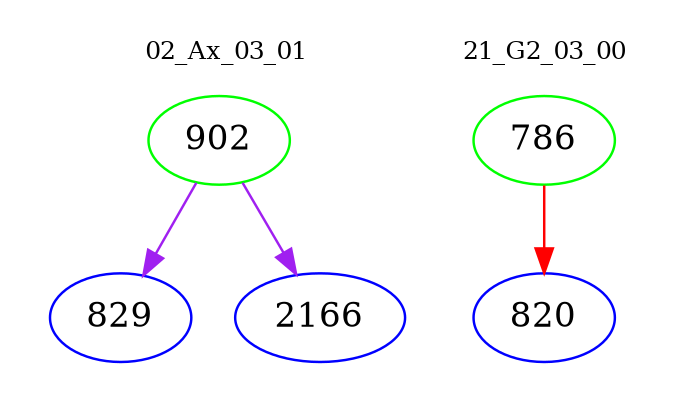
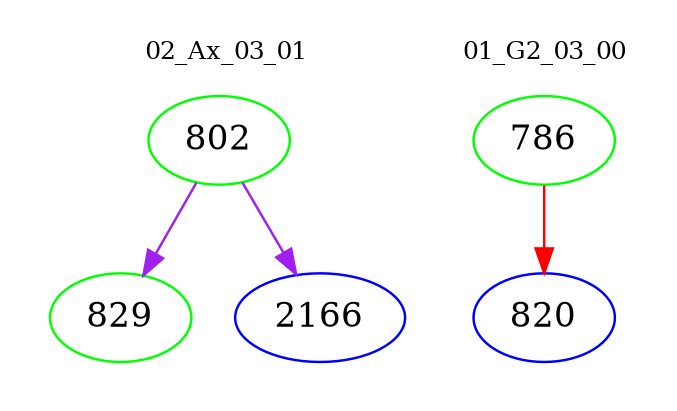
(545, 53) -> (545, 53)
(219, 140) -> (219, 140)
(121, 318) -> (121, 318)
